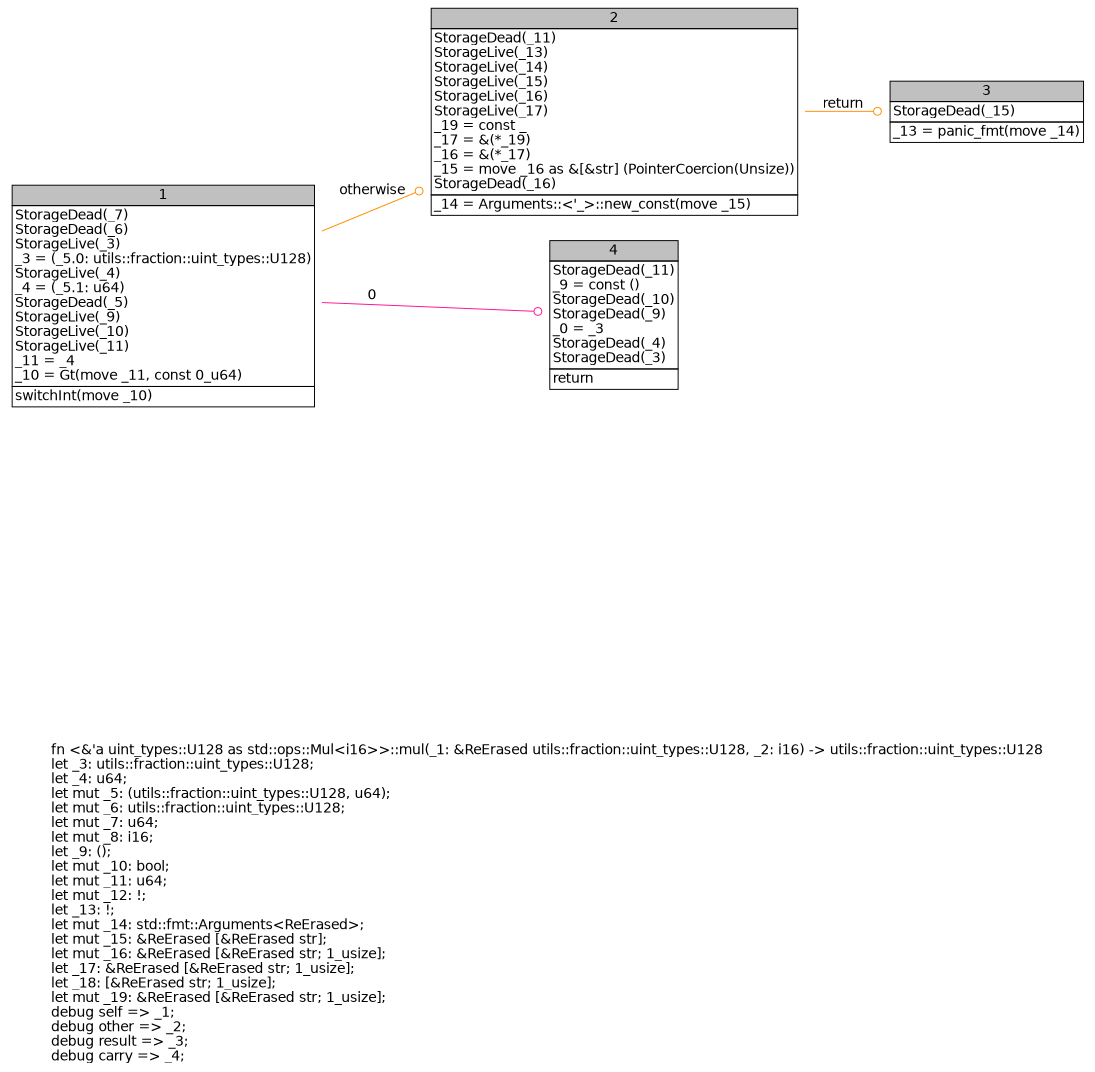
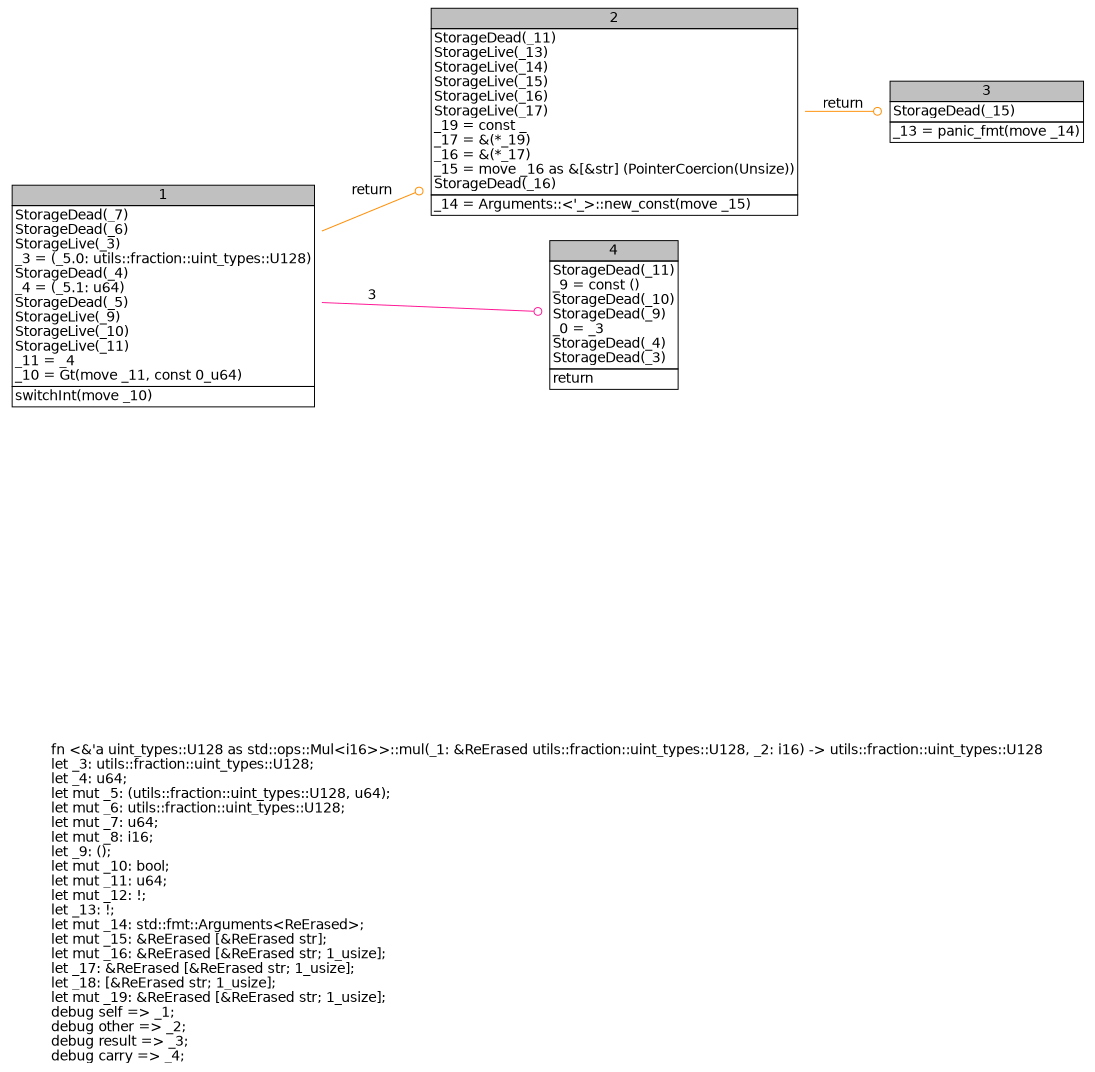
(372, 191) -> (372, 191)
(68, 274) -> (72, 274)
(372, 296) -> (372, 296)
